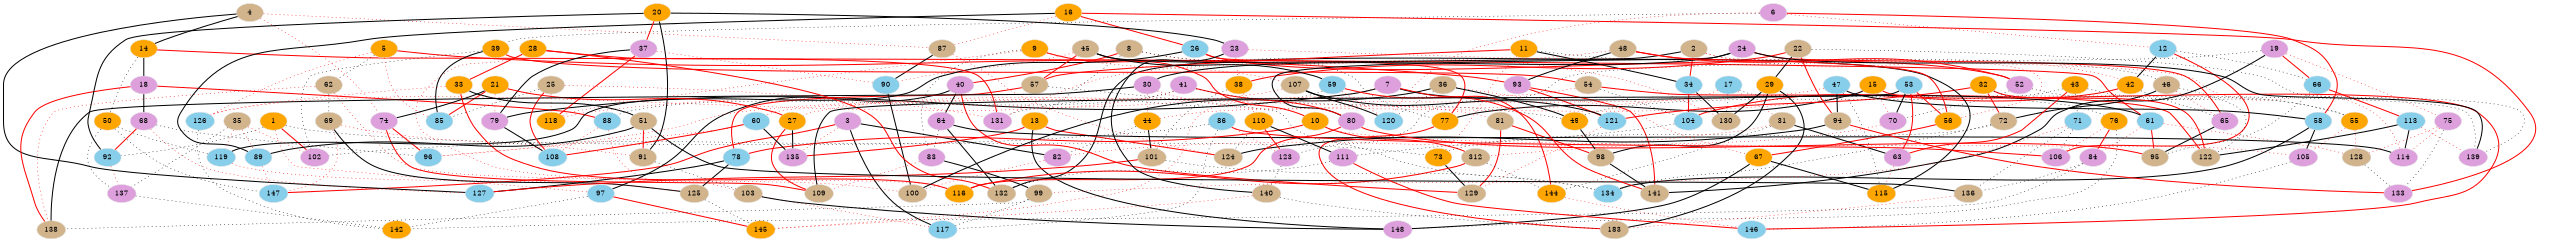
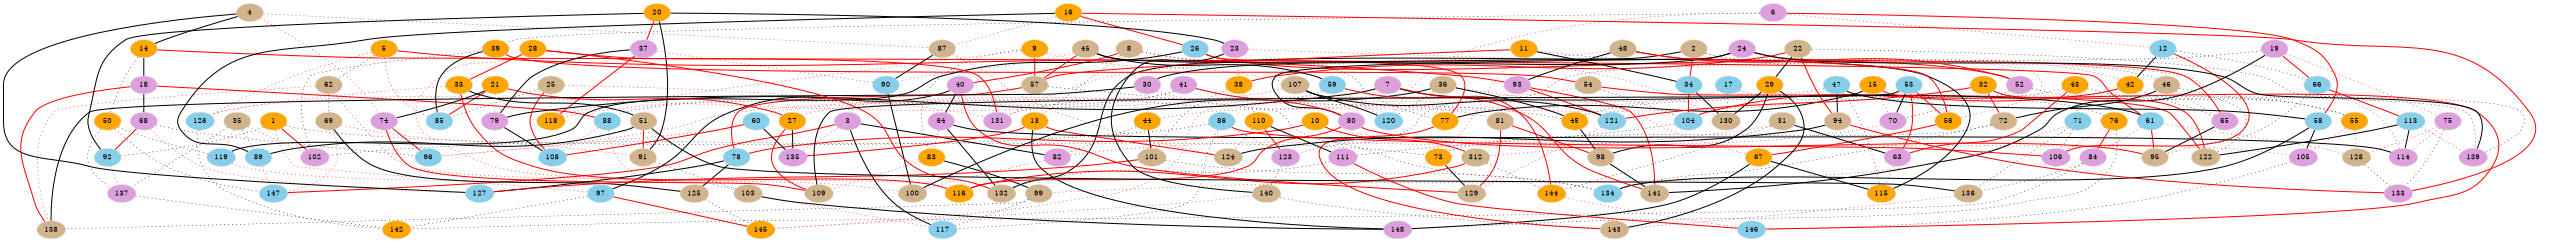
(1206, 79) -> (1035, 67)
(932, 157) -> (932, 157)
(1614, 230) -> (1614, 230)
